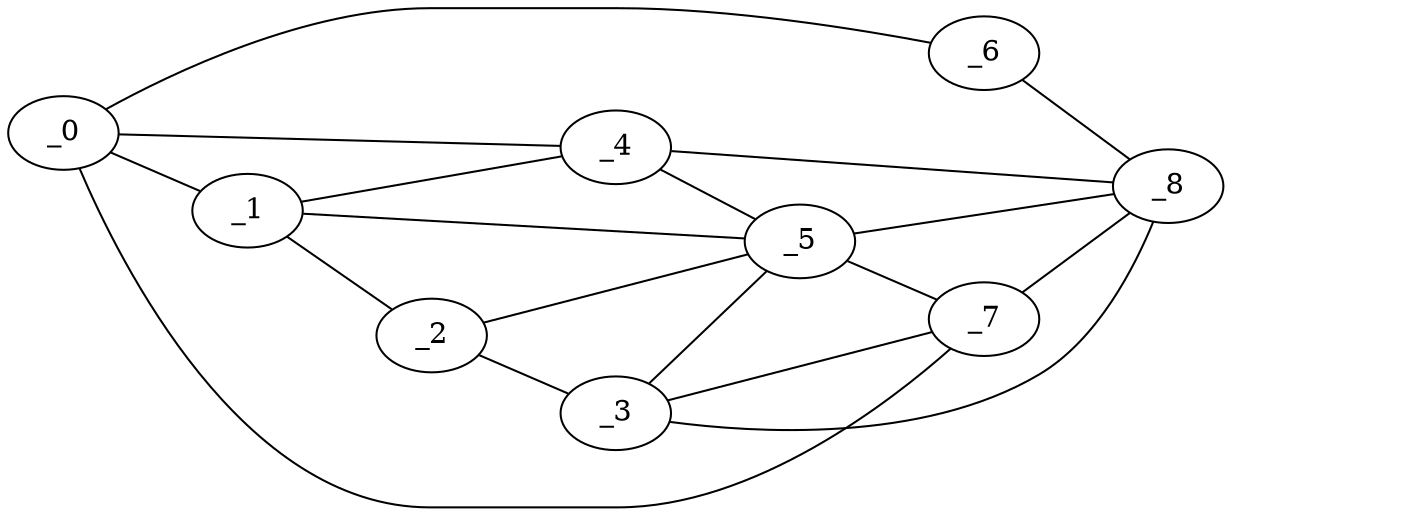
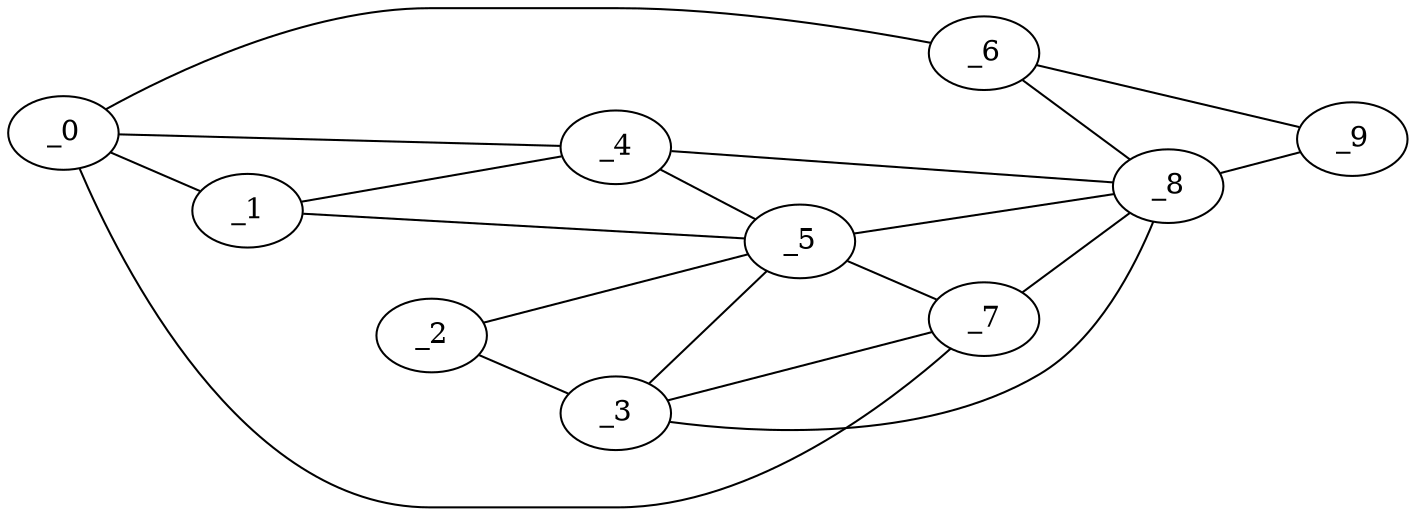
none -> (1352, 139)
(339, 273) -> none
